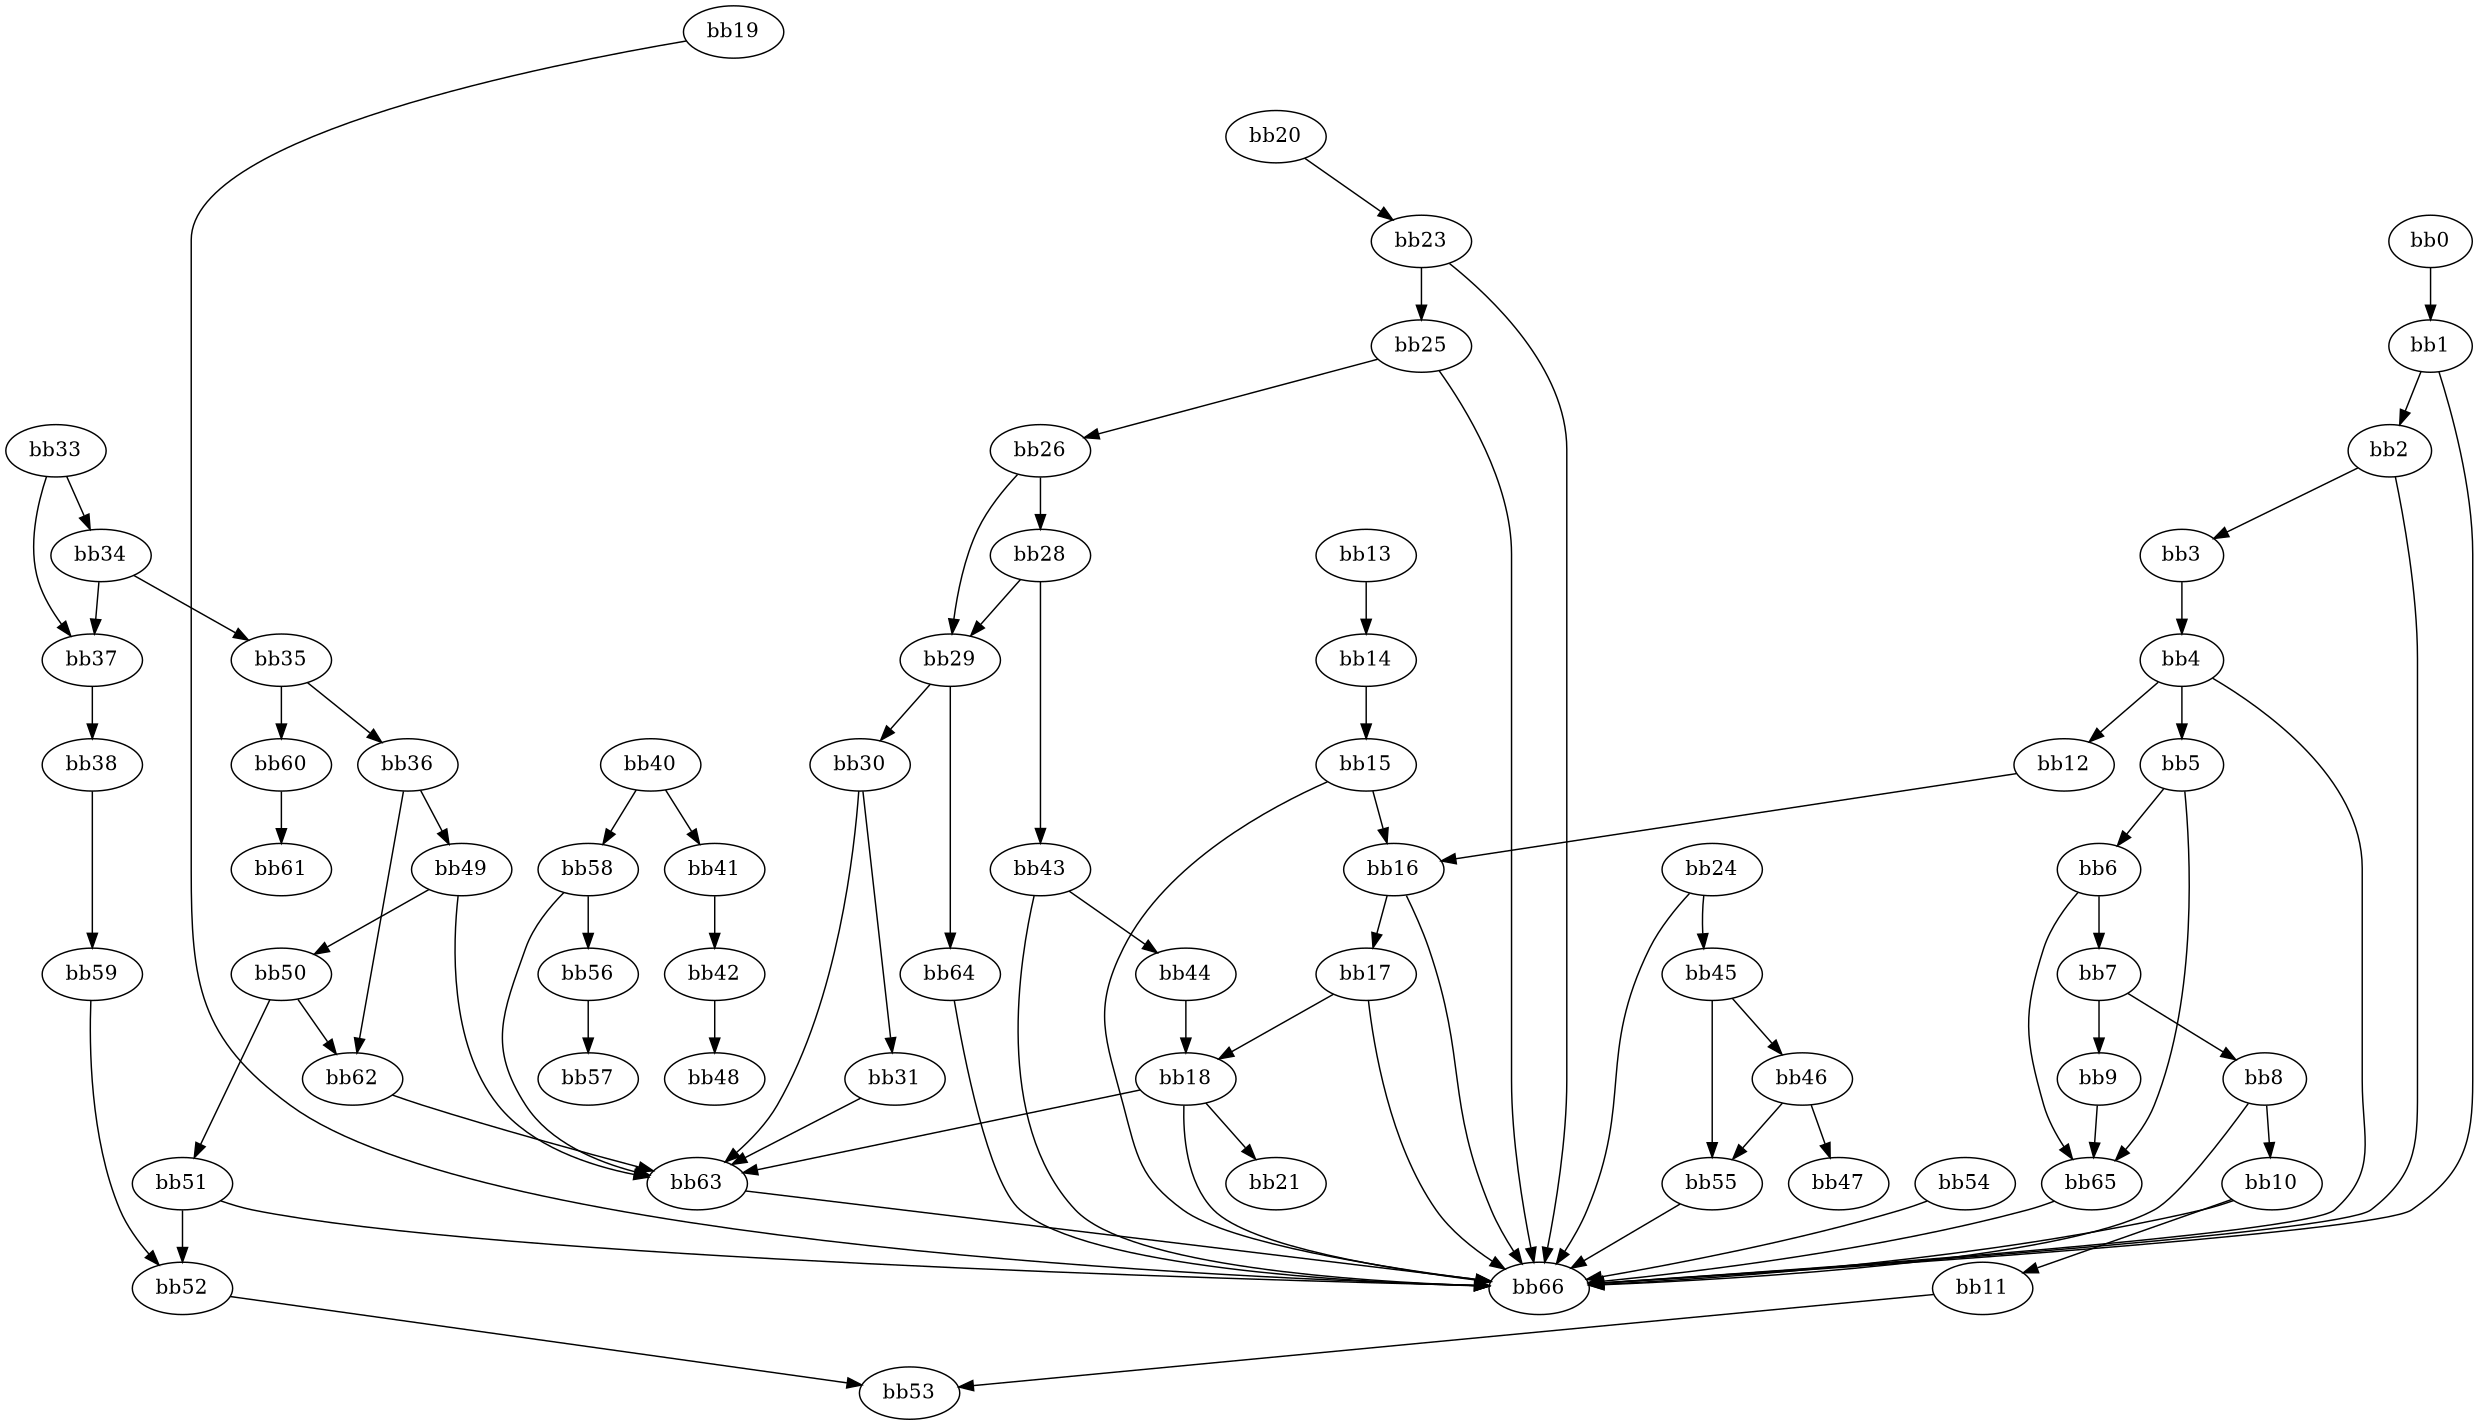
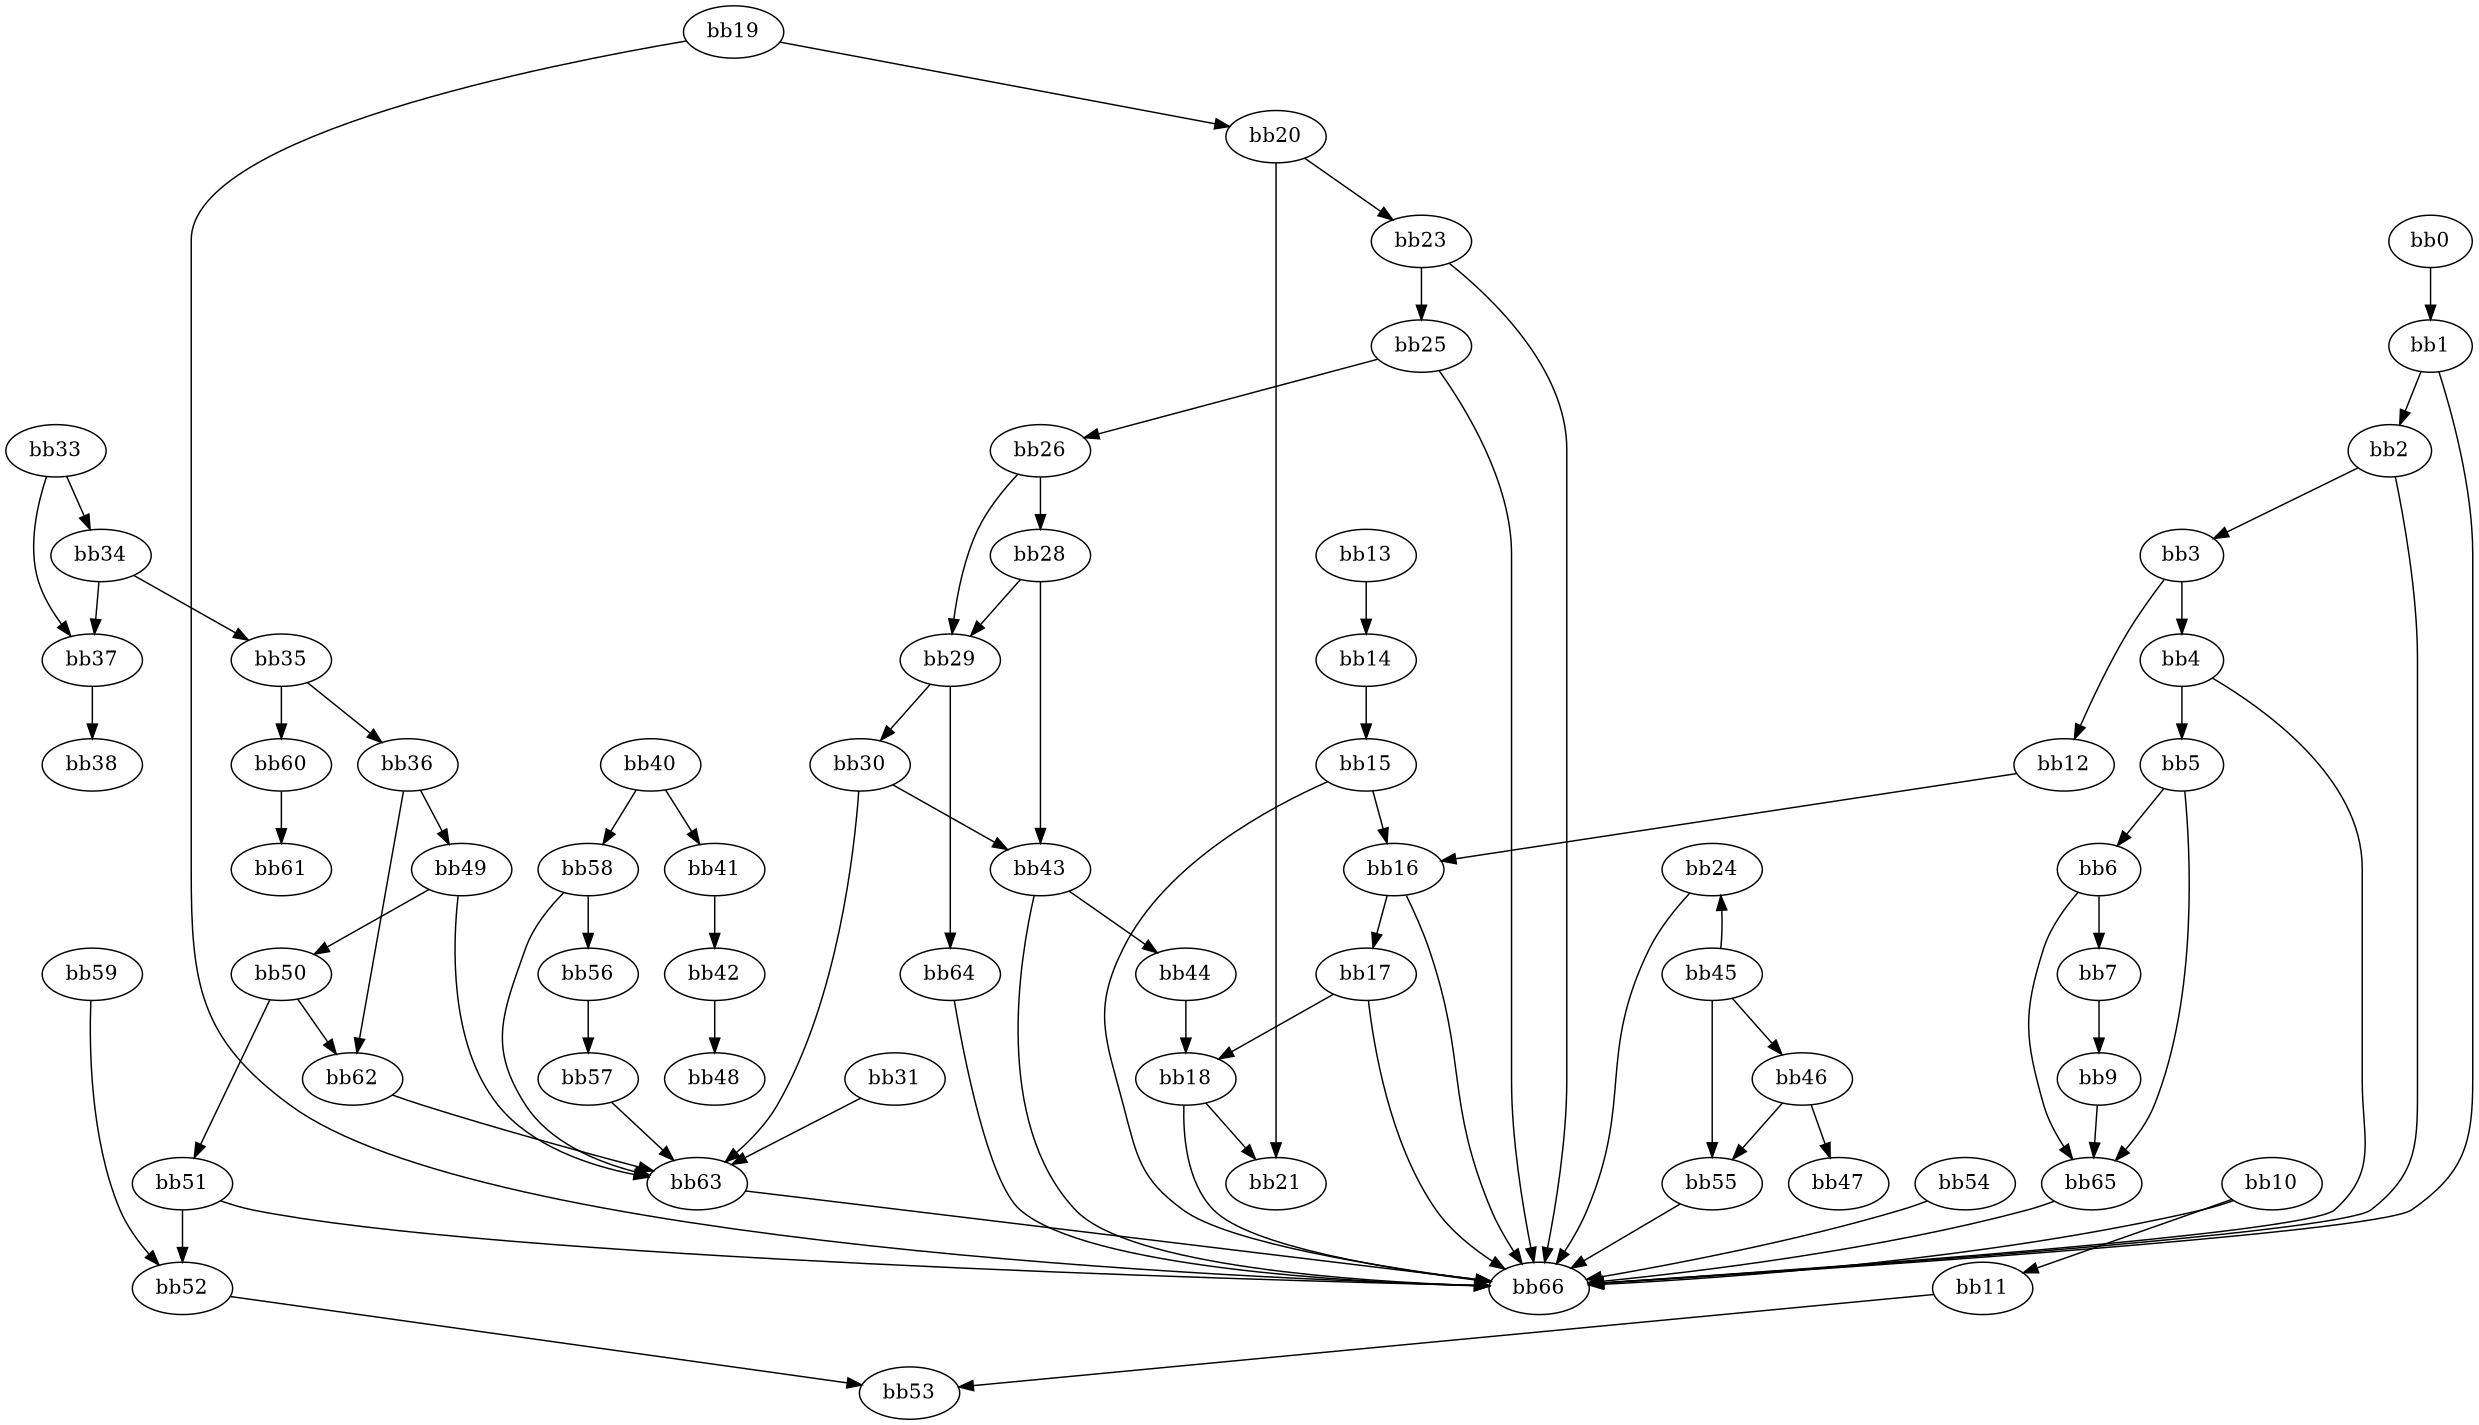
none -> (997, 83)
none -> (1276, 653)
(2129, 707) -> (2118, 650)
(92, 862) -> none
(877, 914) -> (941, 812)
(1703, 915) -> (1722, 929)
(2265, 1079) -> none
(949, 1130) -> (637, 1126)
